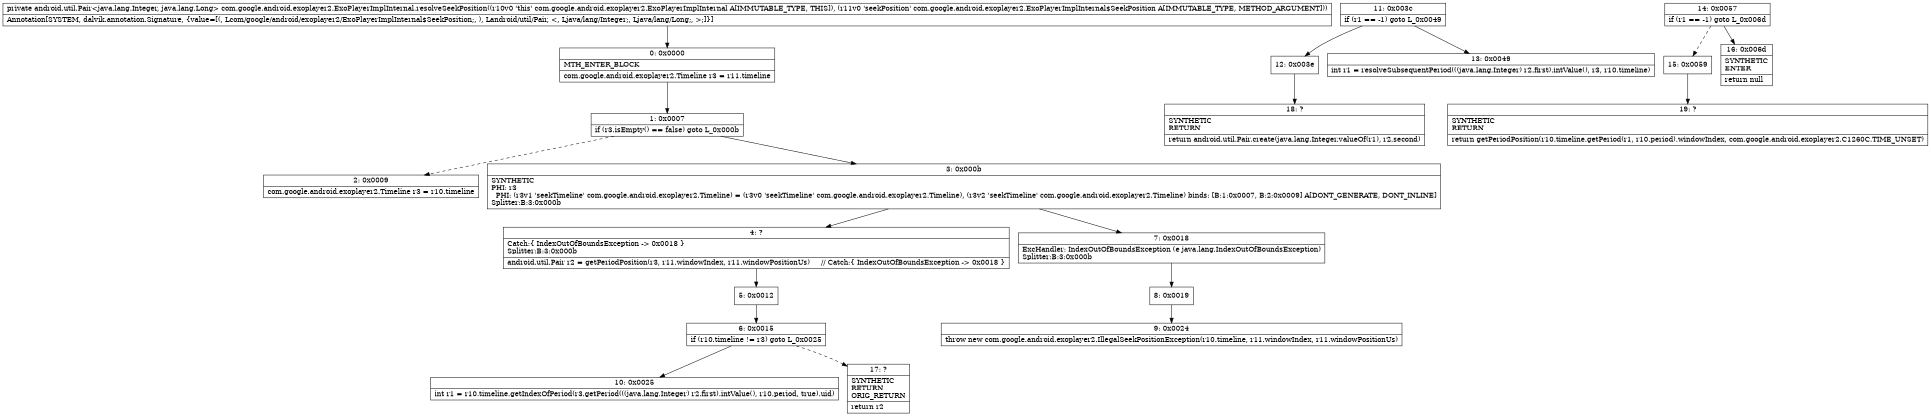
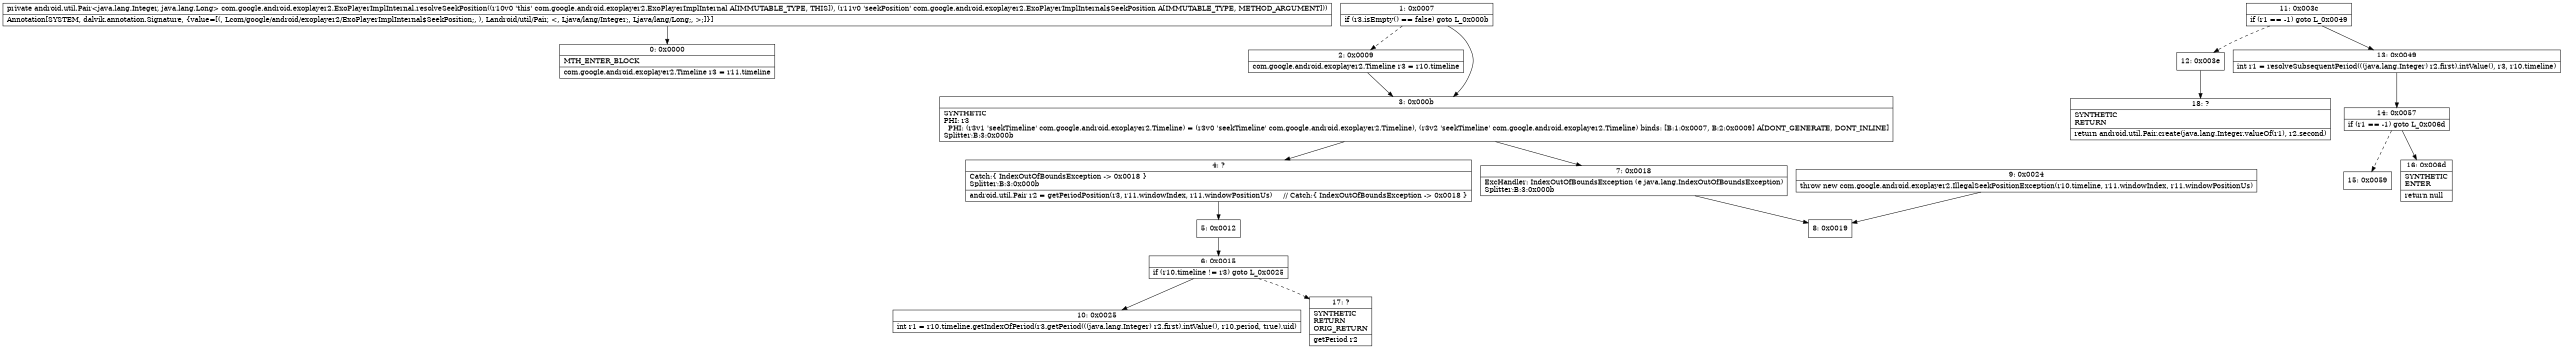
(1335, 38) -> (2244, 37)
none -> (1378, 83)
none -> (2397, 88)
(667, 95) -> none
(1688, 125) -> none
(1172, 312) -> (1919, 207)
(868, 407) -> (1336, 340)
